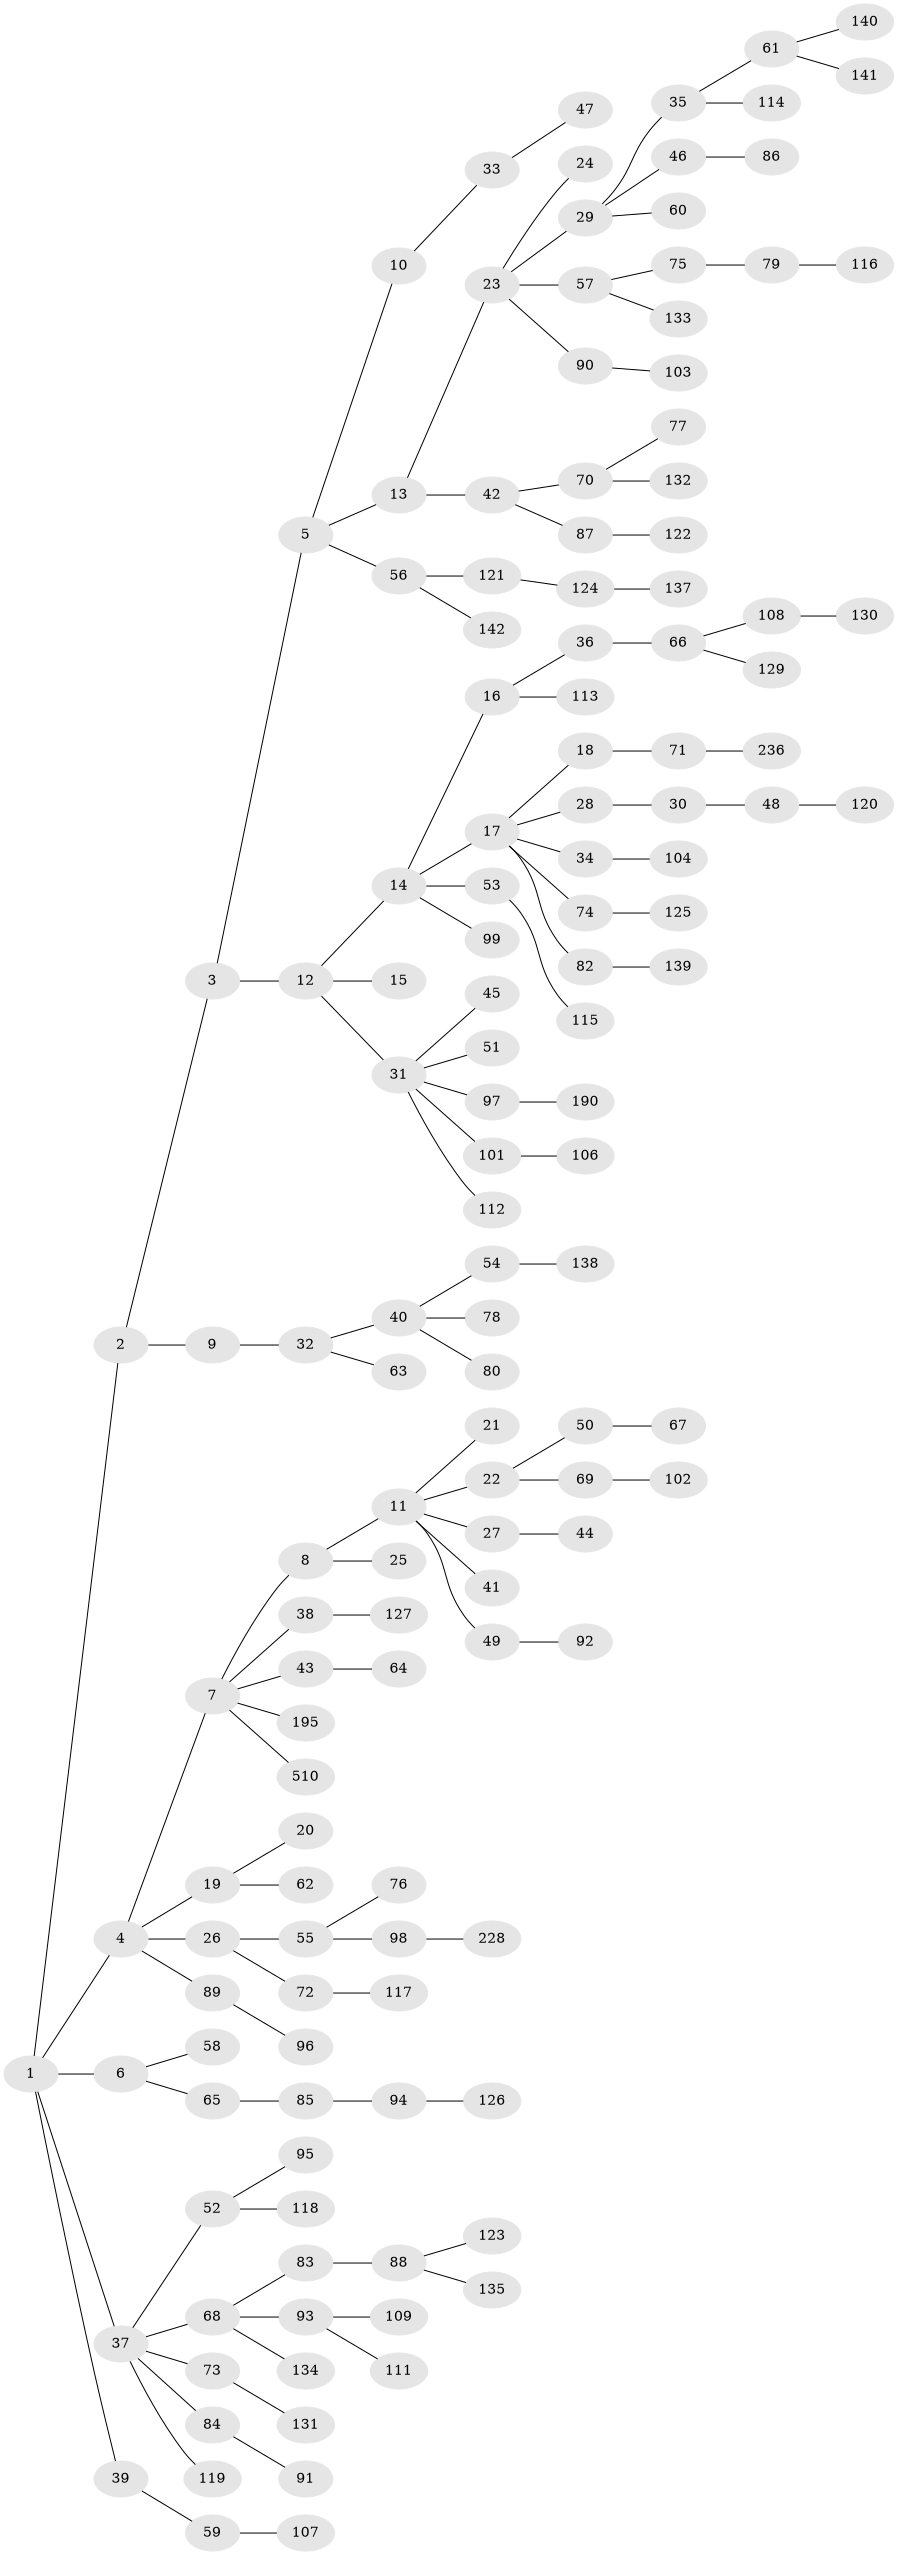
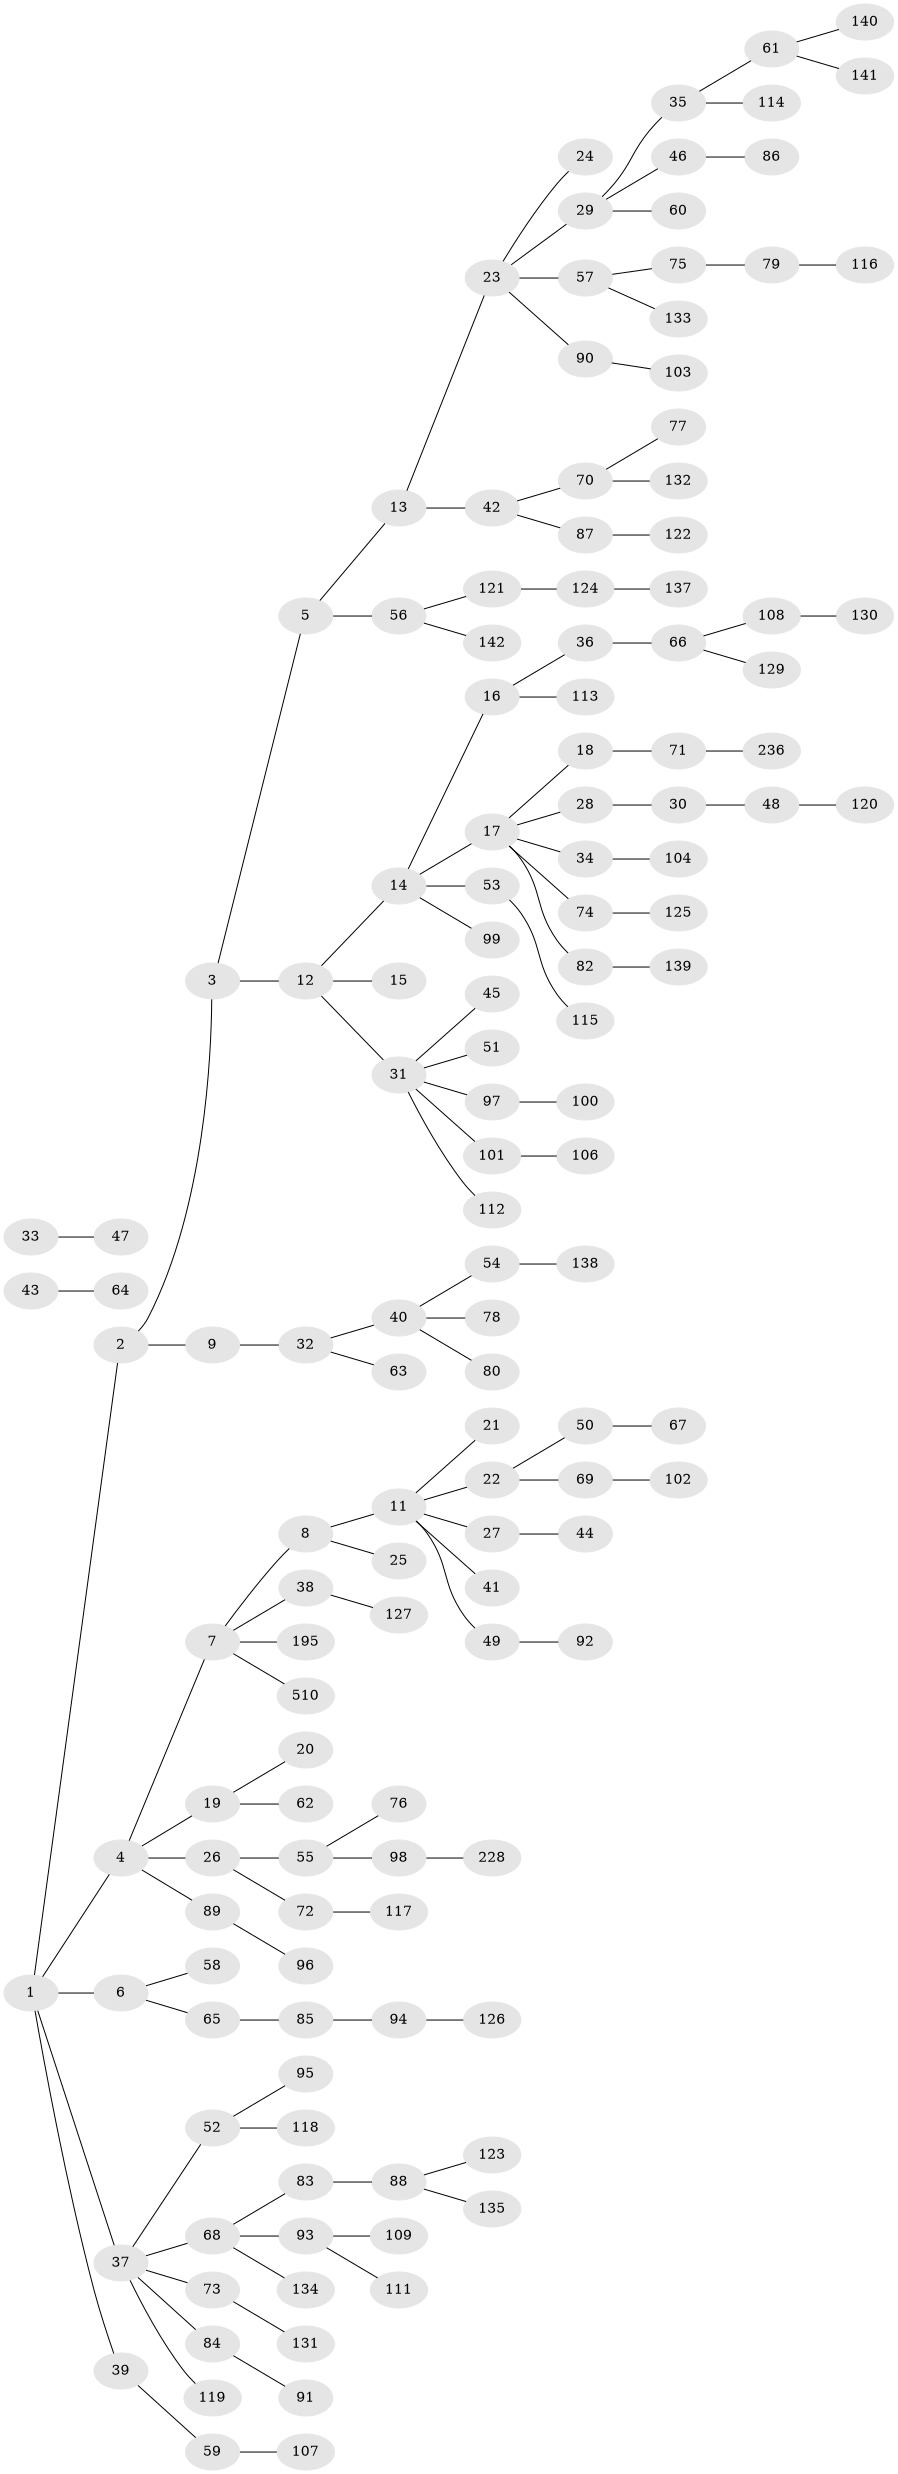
(399, 266) -> none
(585, 1102) -> (585, 1102)
(259, 1683) -> none
